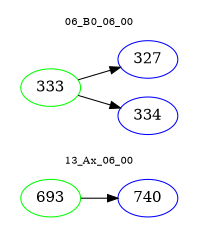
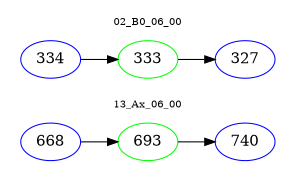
(99, 22) -> (148, 22)
(94, 100) -> (94, 59)
none -> (51, 142)
